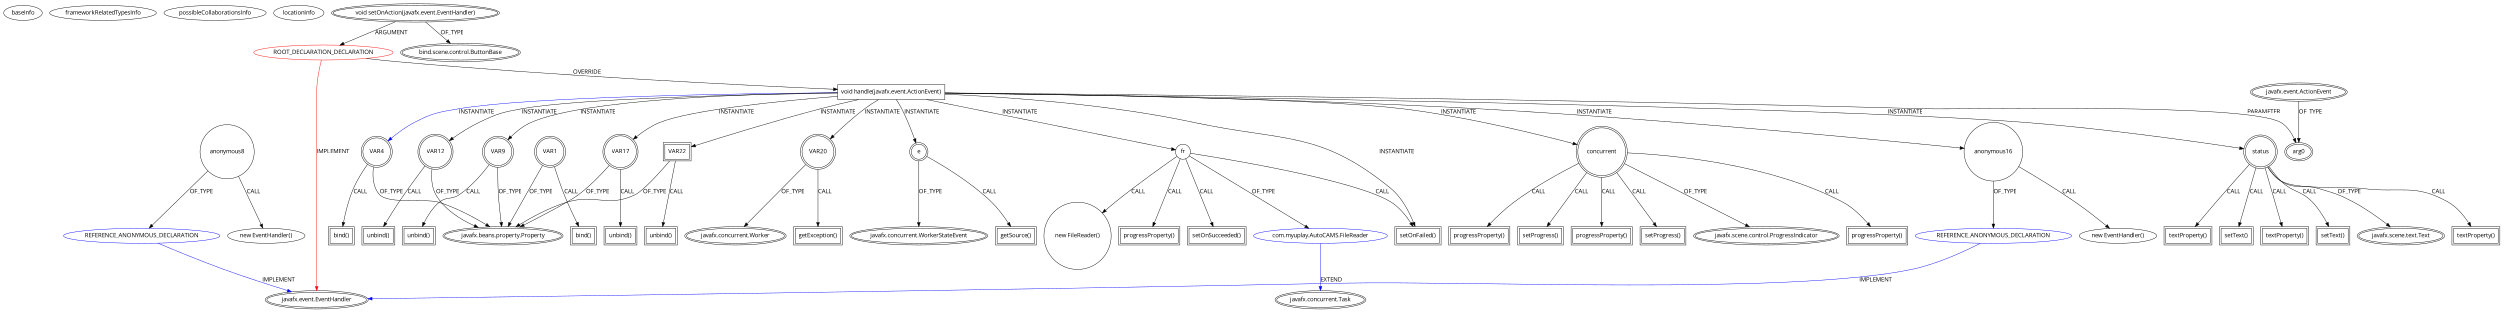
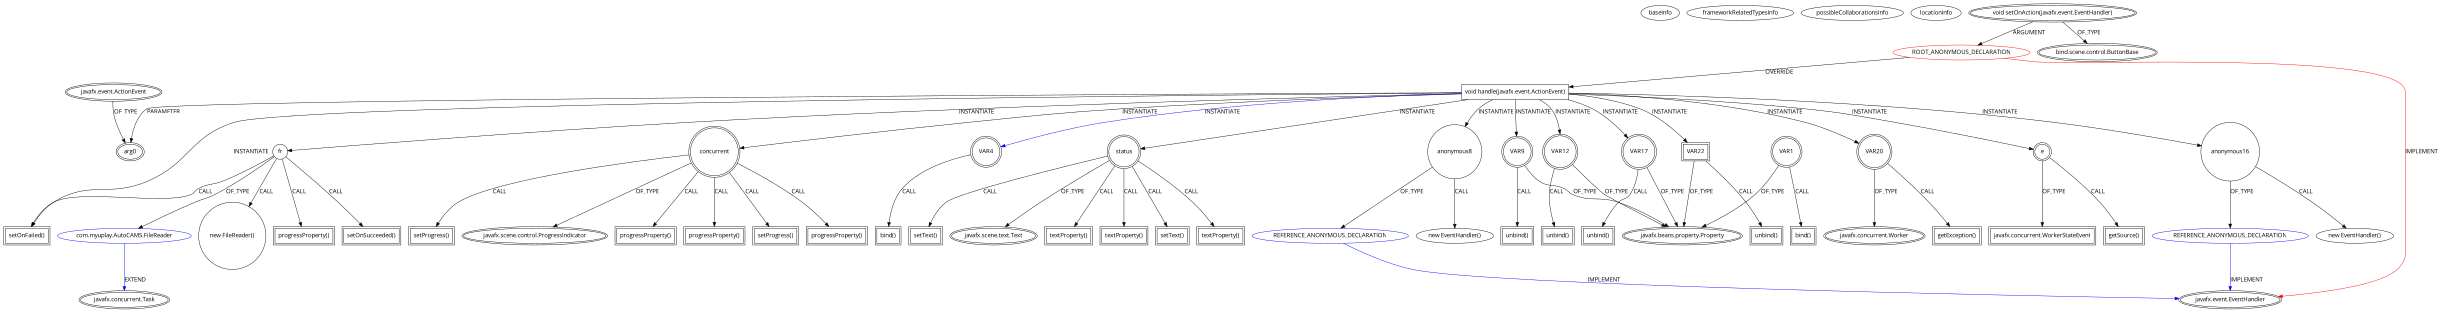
(323, 52) -> (1961, 52)
none -> (1478, 109)
(420, 201) -> none
(919, 236) -> (2042, 236)
